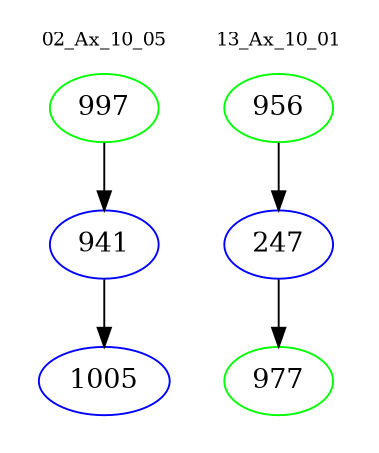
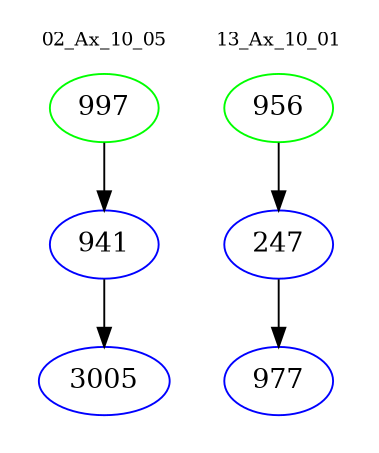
(104, 381) -> (104, 381)
(279, 381) -> (279, 381)
